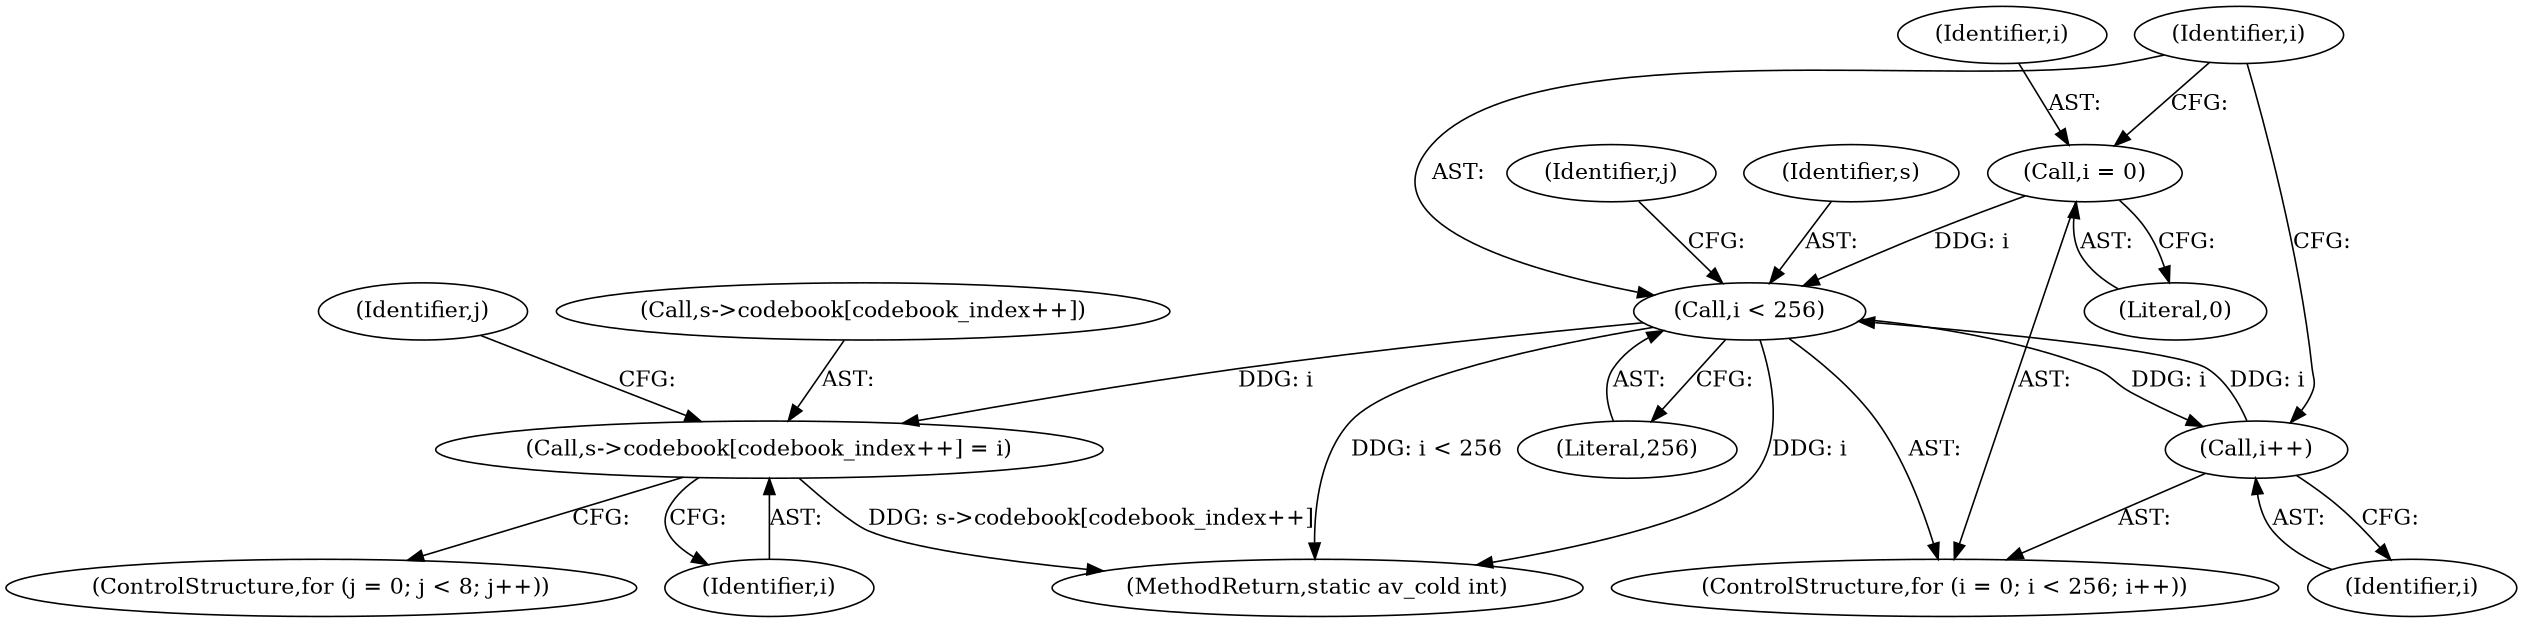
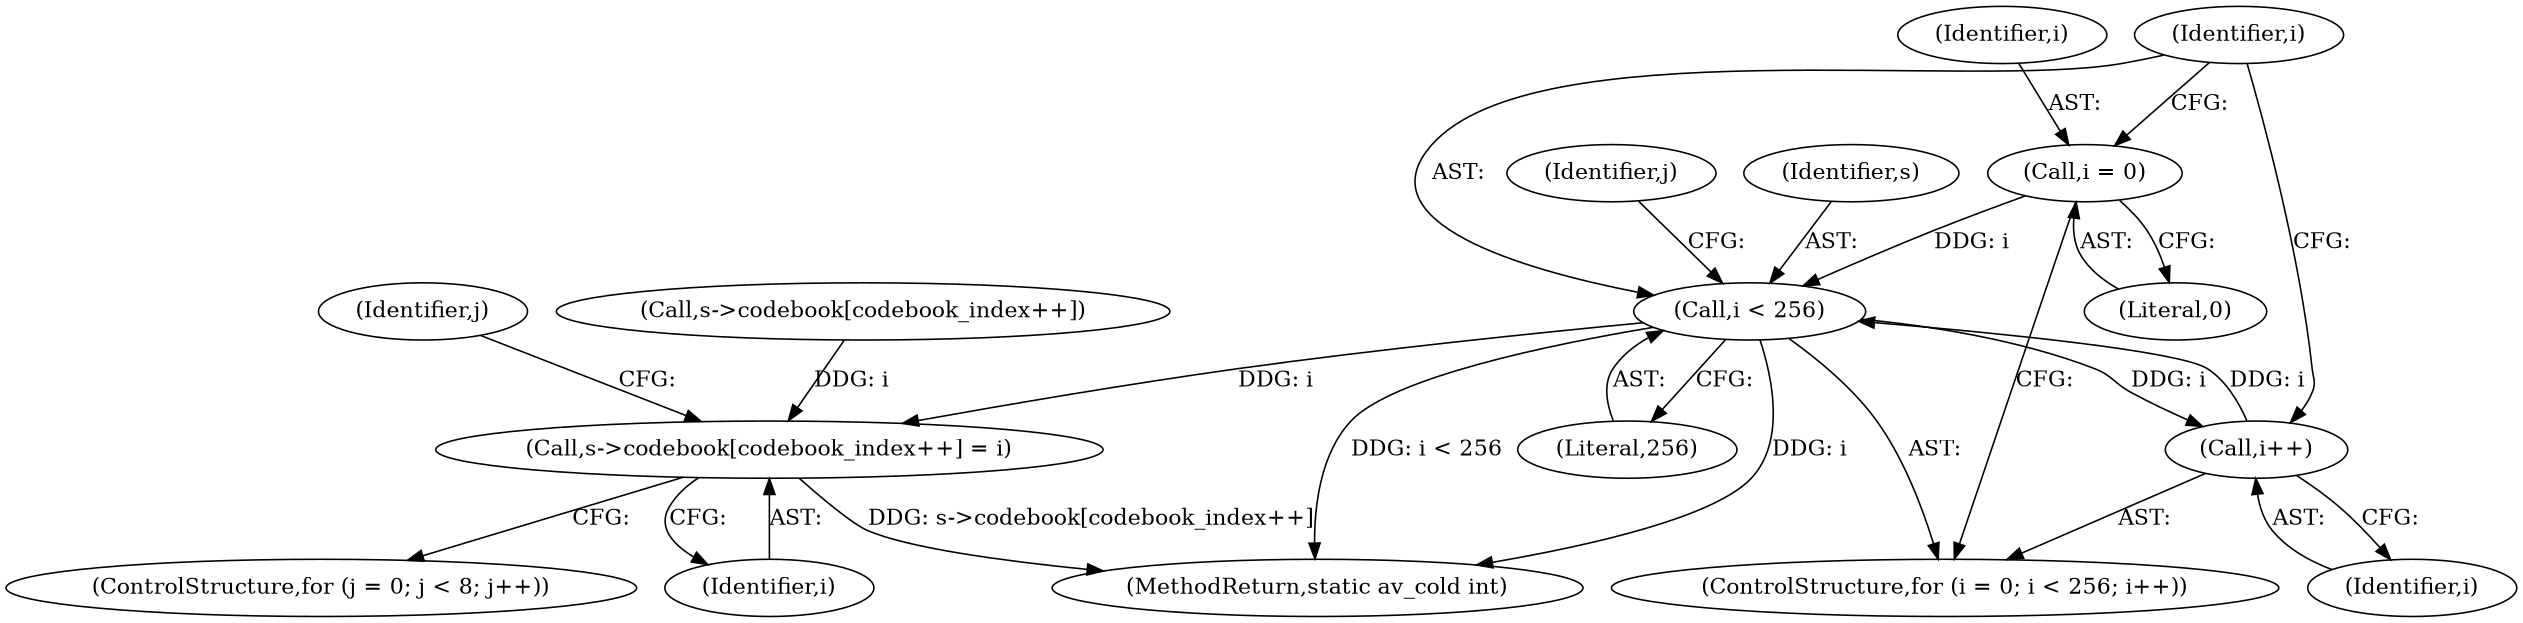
(852, 381) -> (852, 381)
(2048, 381) -> (2048, 381)
